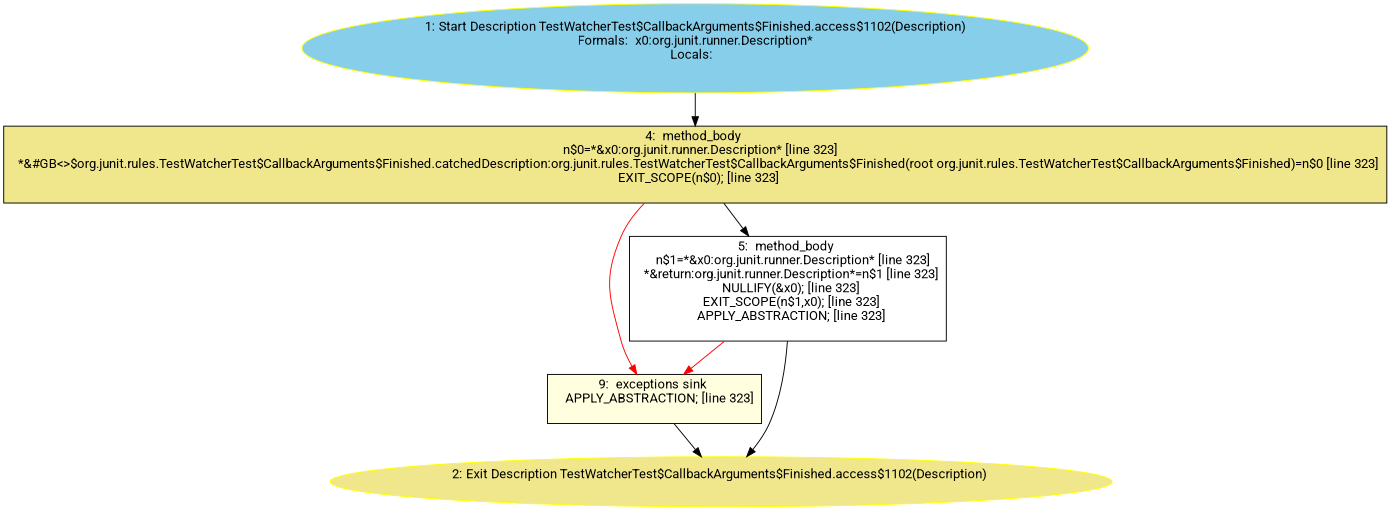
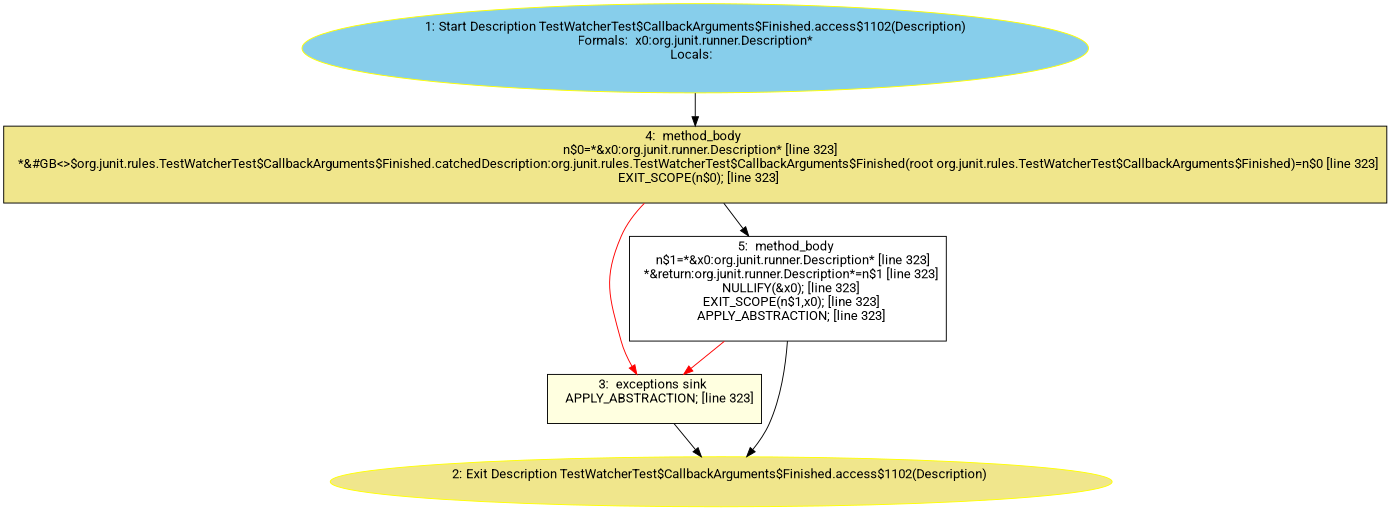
(654, 399) -> (654, 399)
